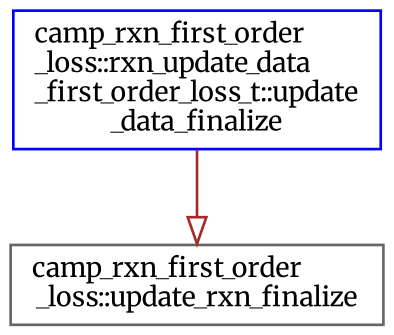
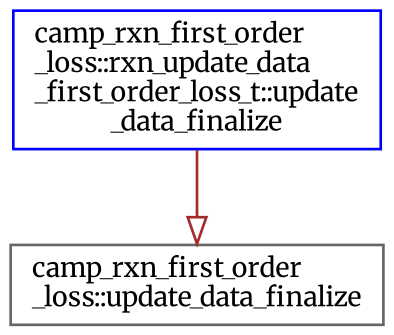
(197, 285) -> (197, 285)
